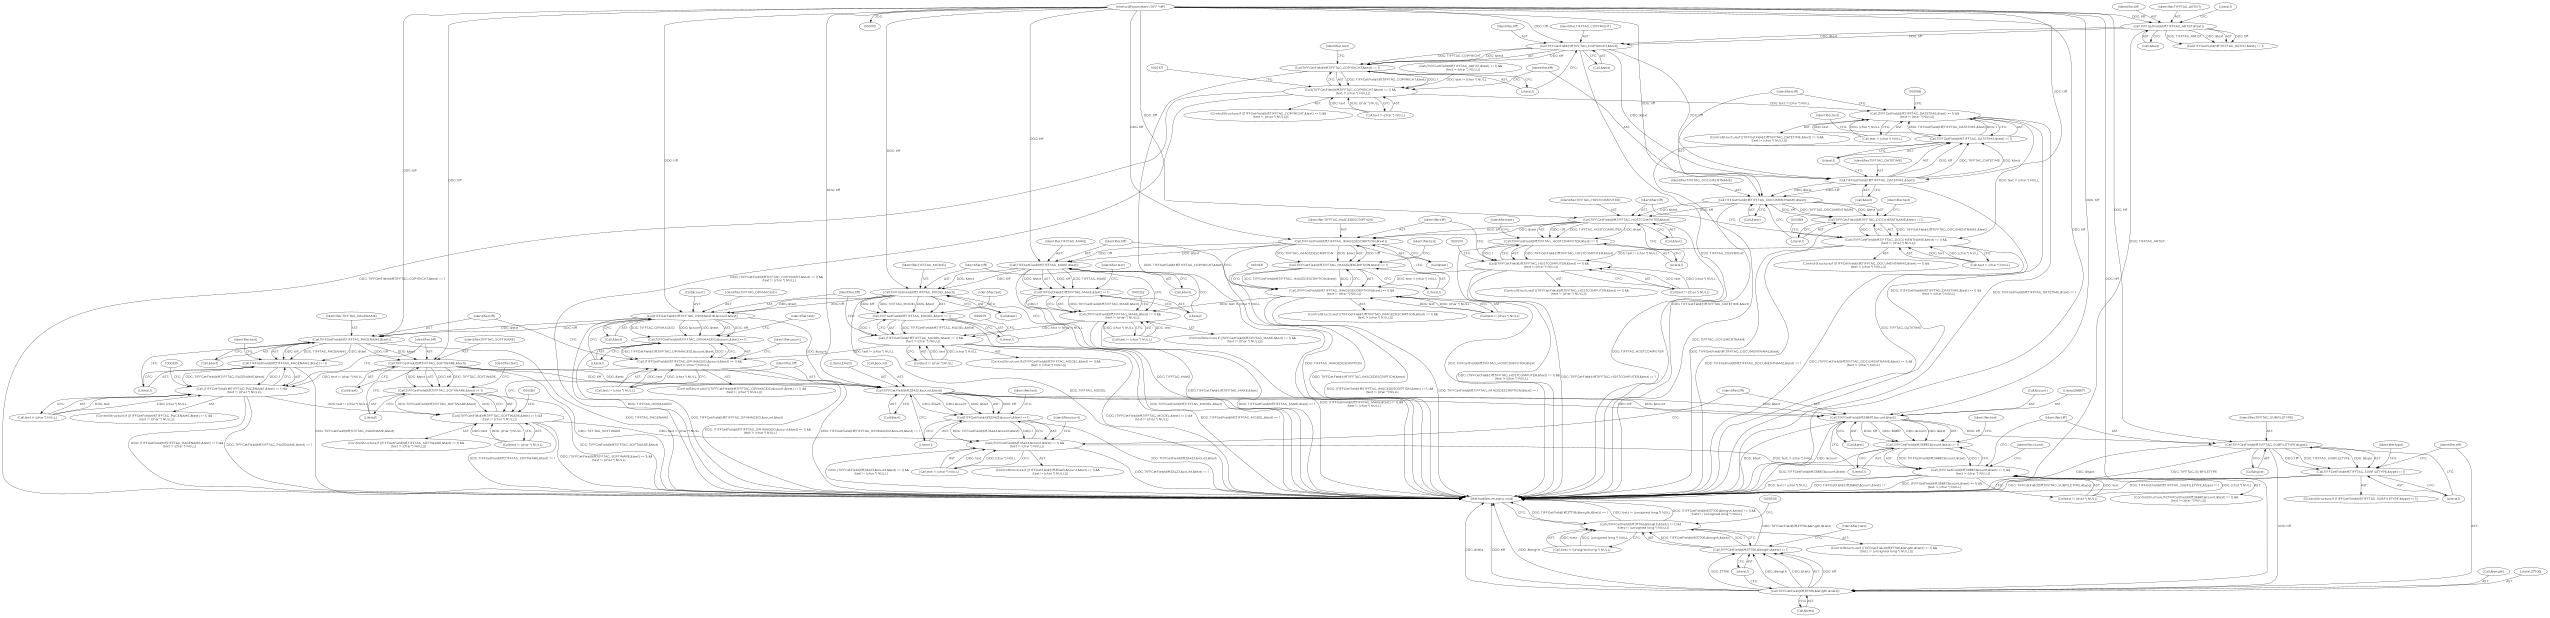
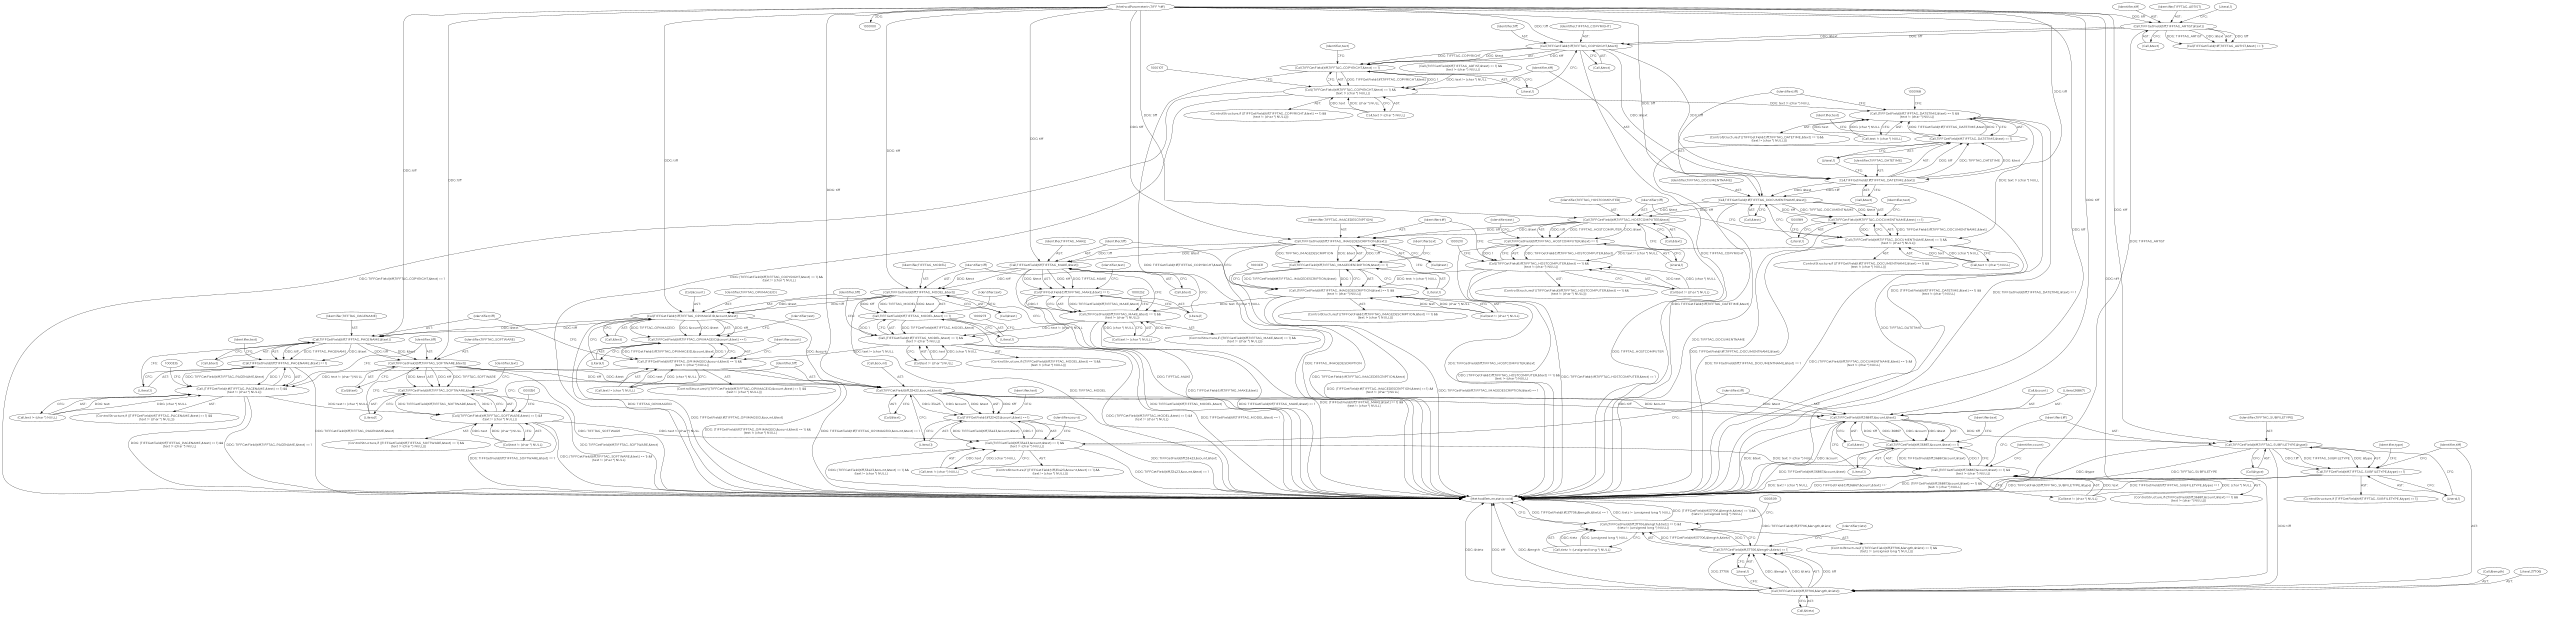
(841, 363) -> none
(670, 461) -> none
